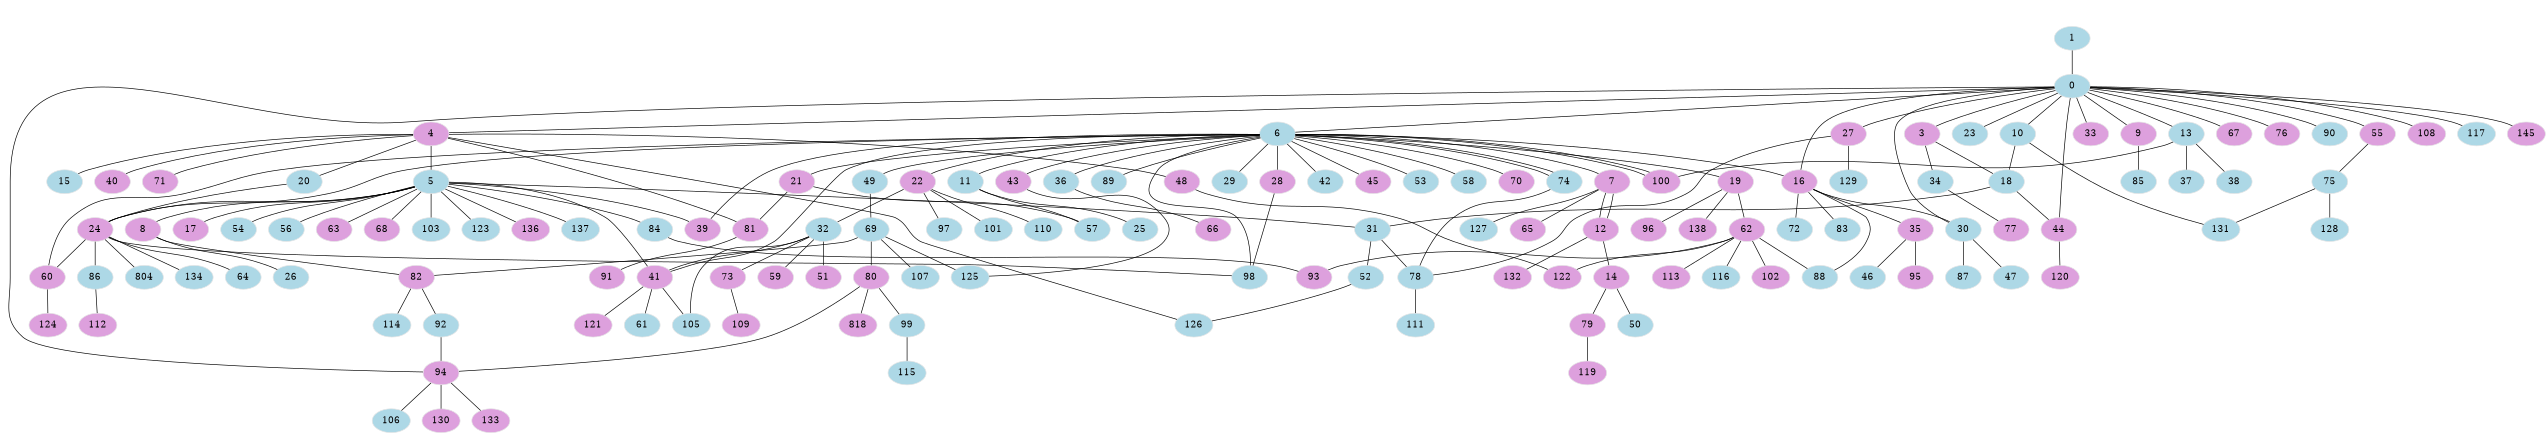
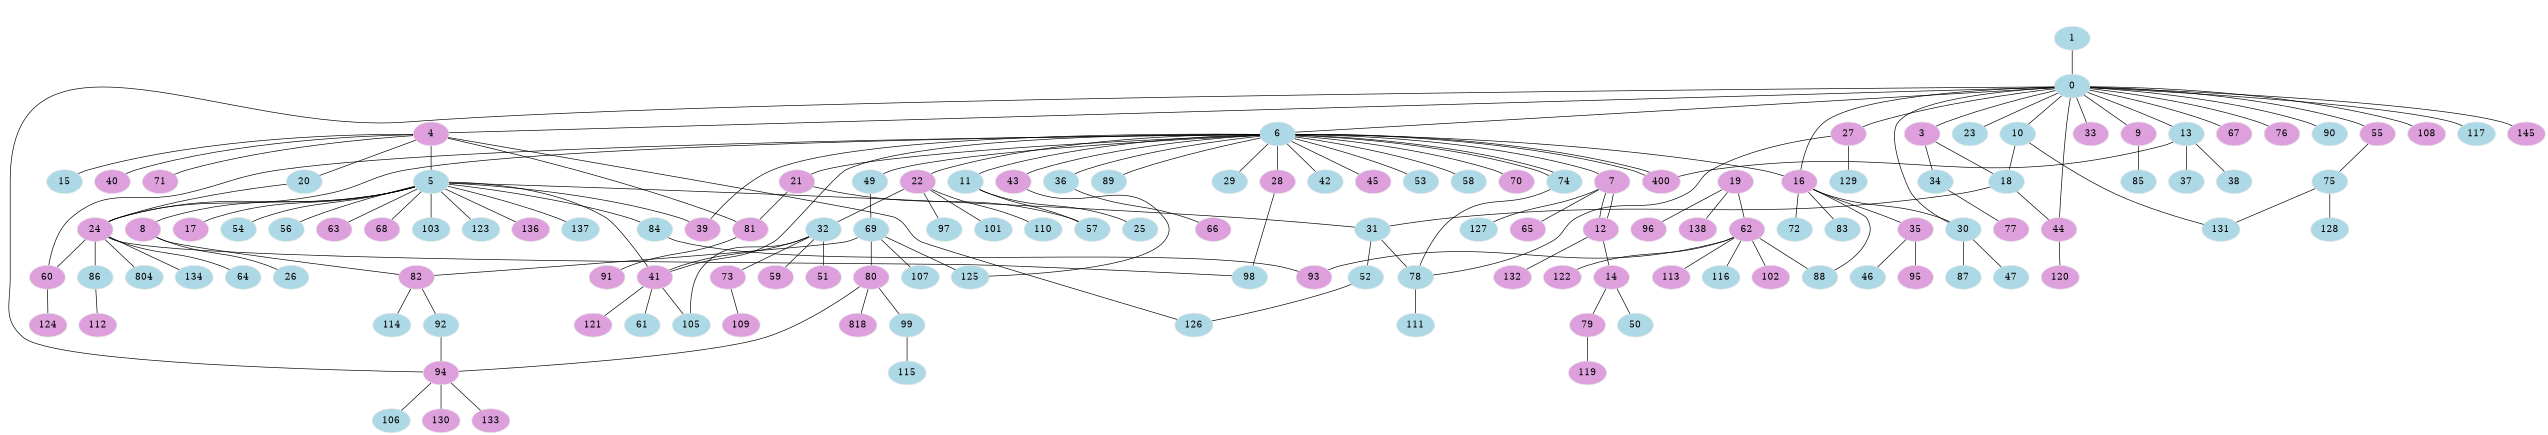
(1508, 149) -> none
(1182, 182) -> none
(1661, 182) -> (1661, 182)
(1152, 197) -> none
